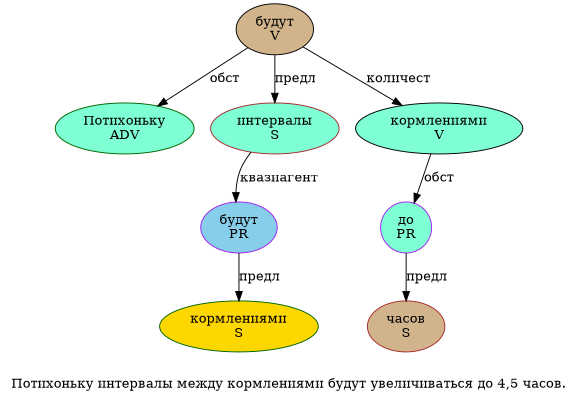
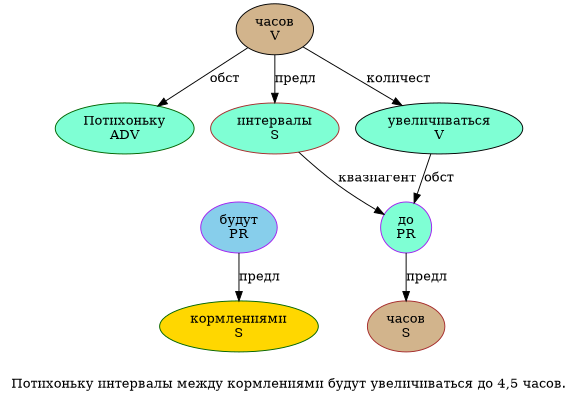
(275, 29) -> (275, 29)
(439, 128) -> (439, 128)
(240, 171) -> (335, 183)
